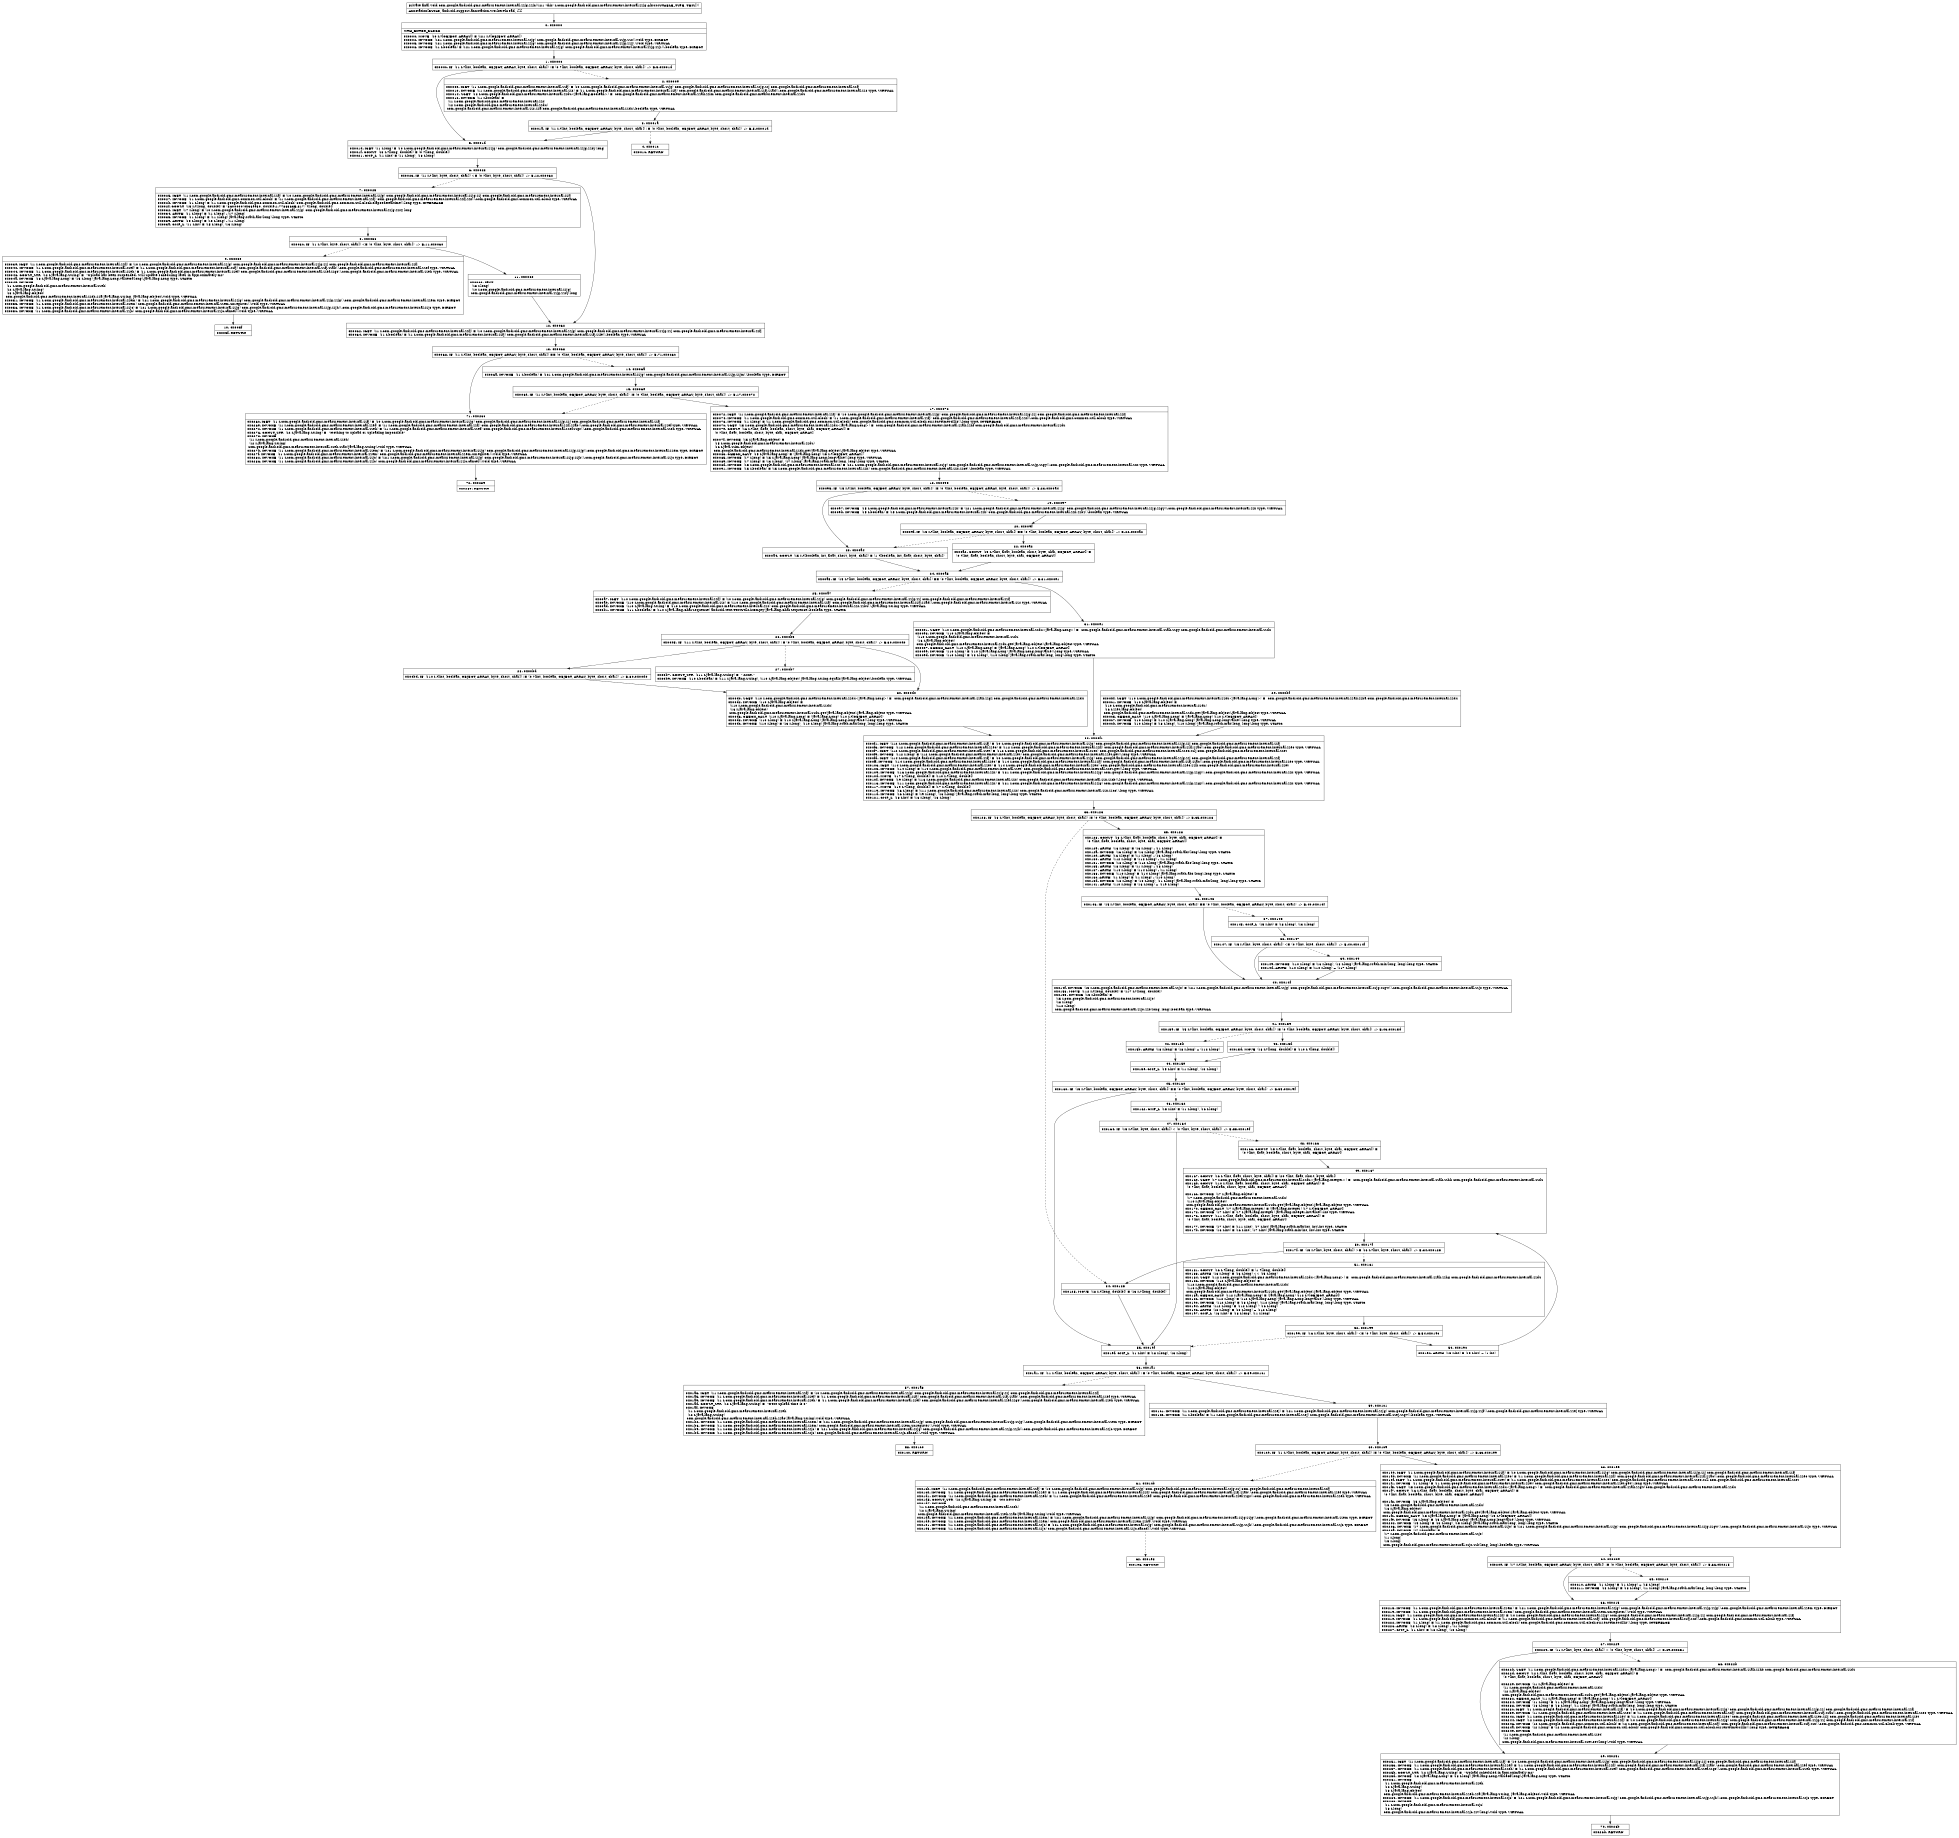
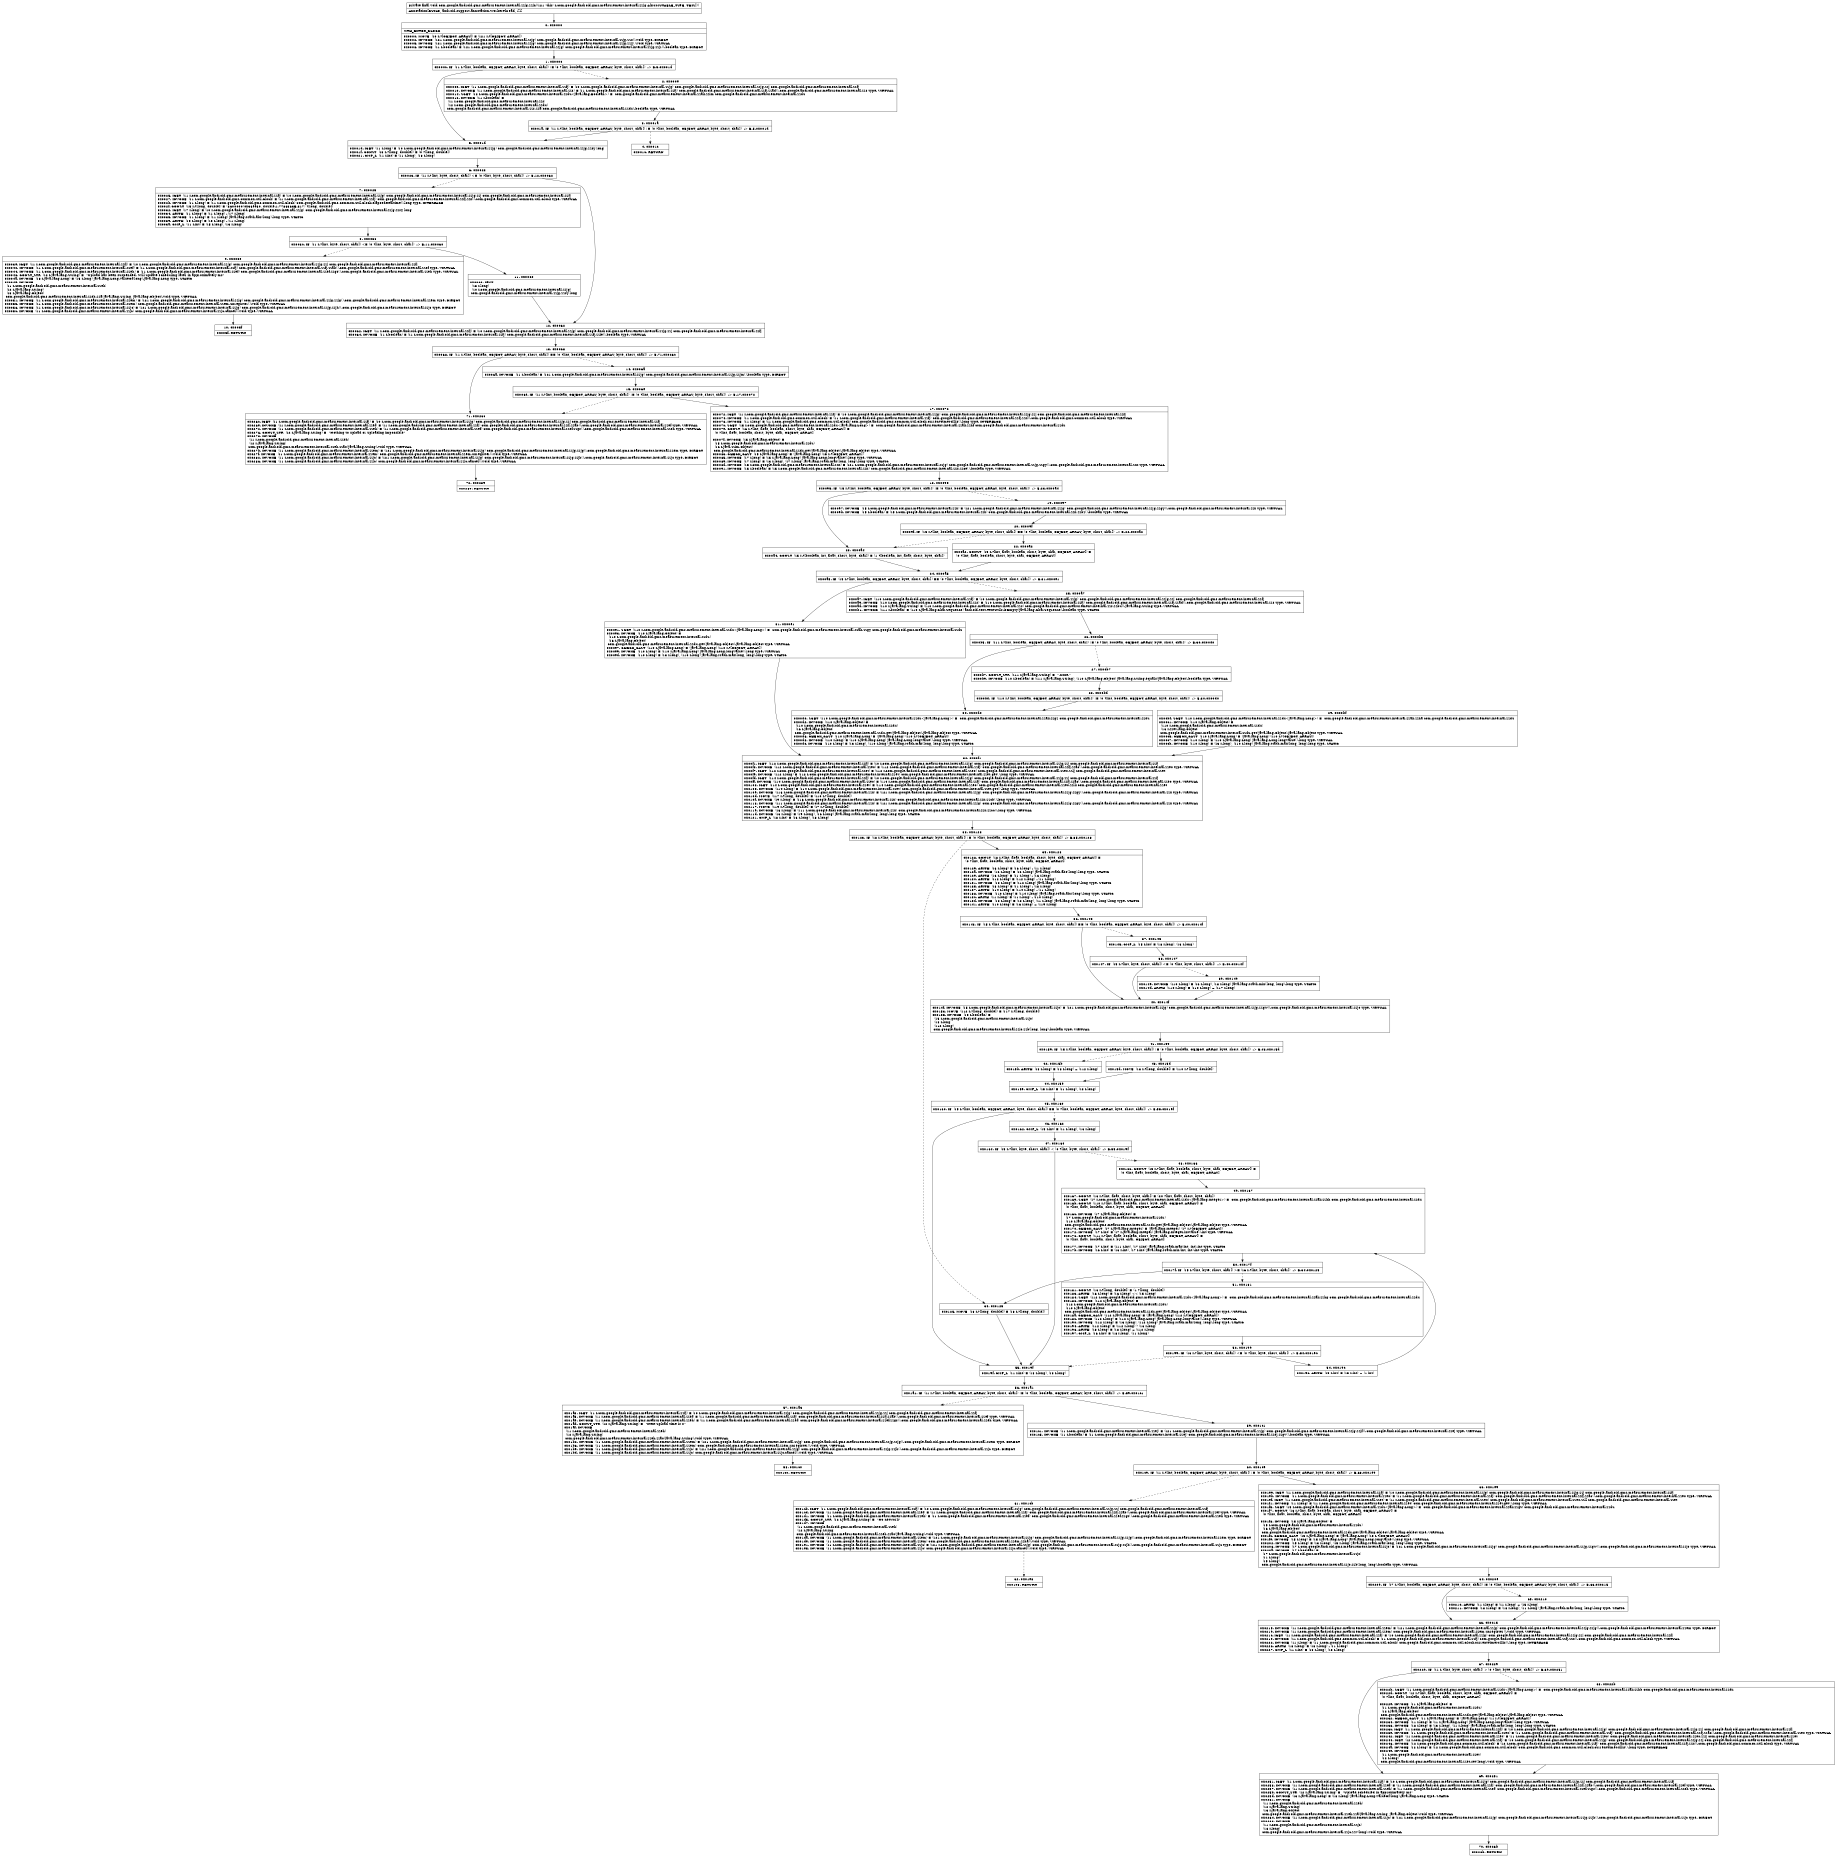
(657, 657) -> (1100, 685)
